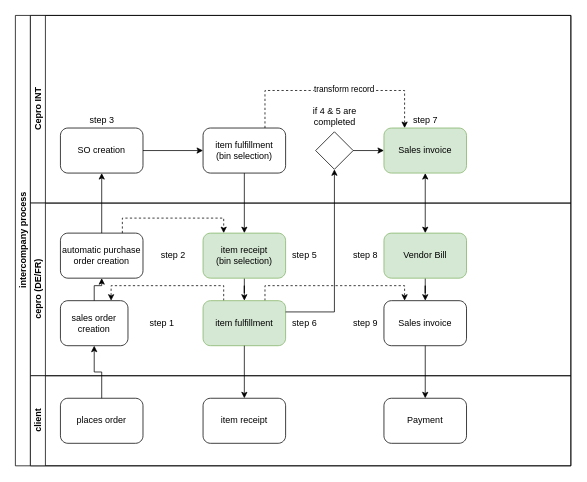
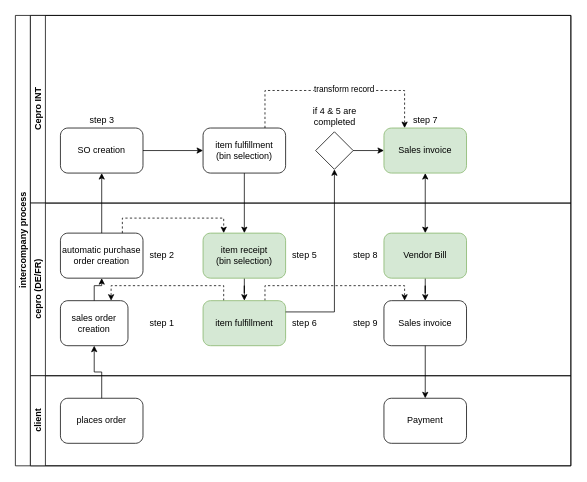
(173, 255) -> (162, 255)
(244, 369) -> none
(244, 420) -> none
